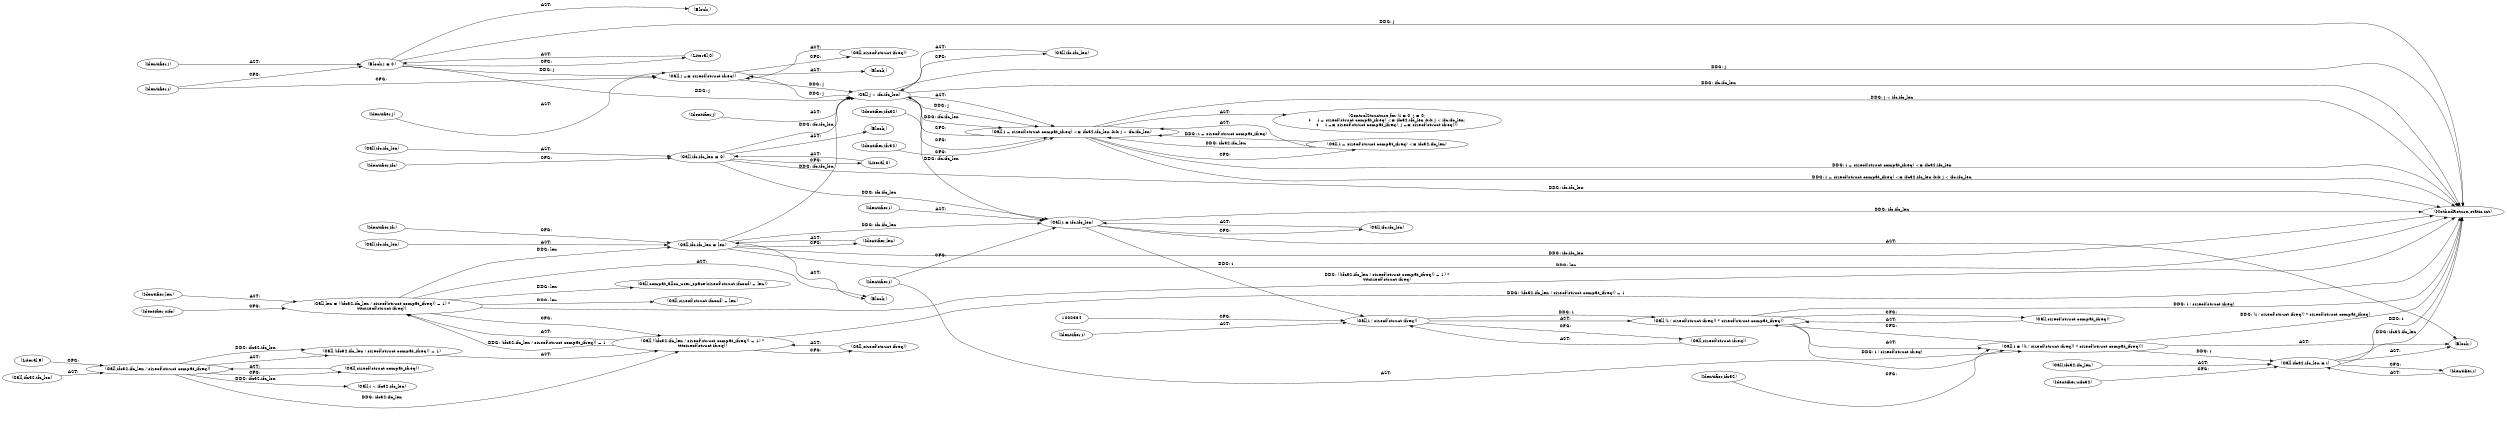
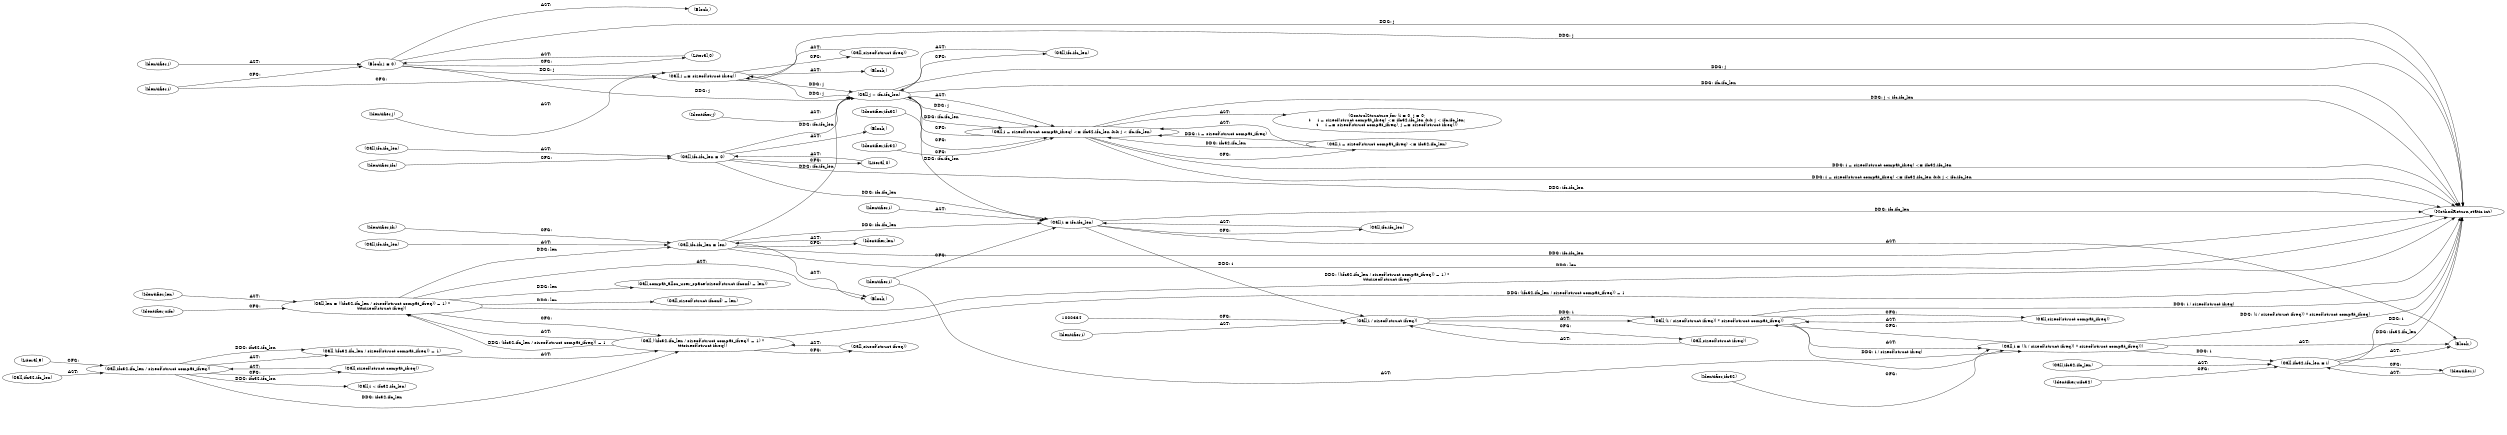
none -> (1643, 39)
